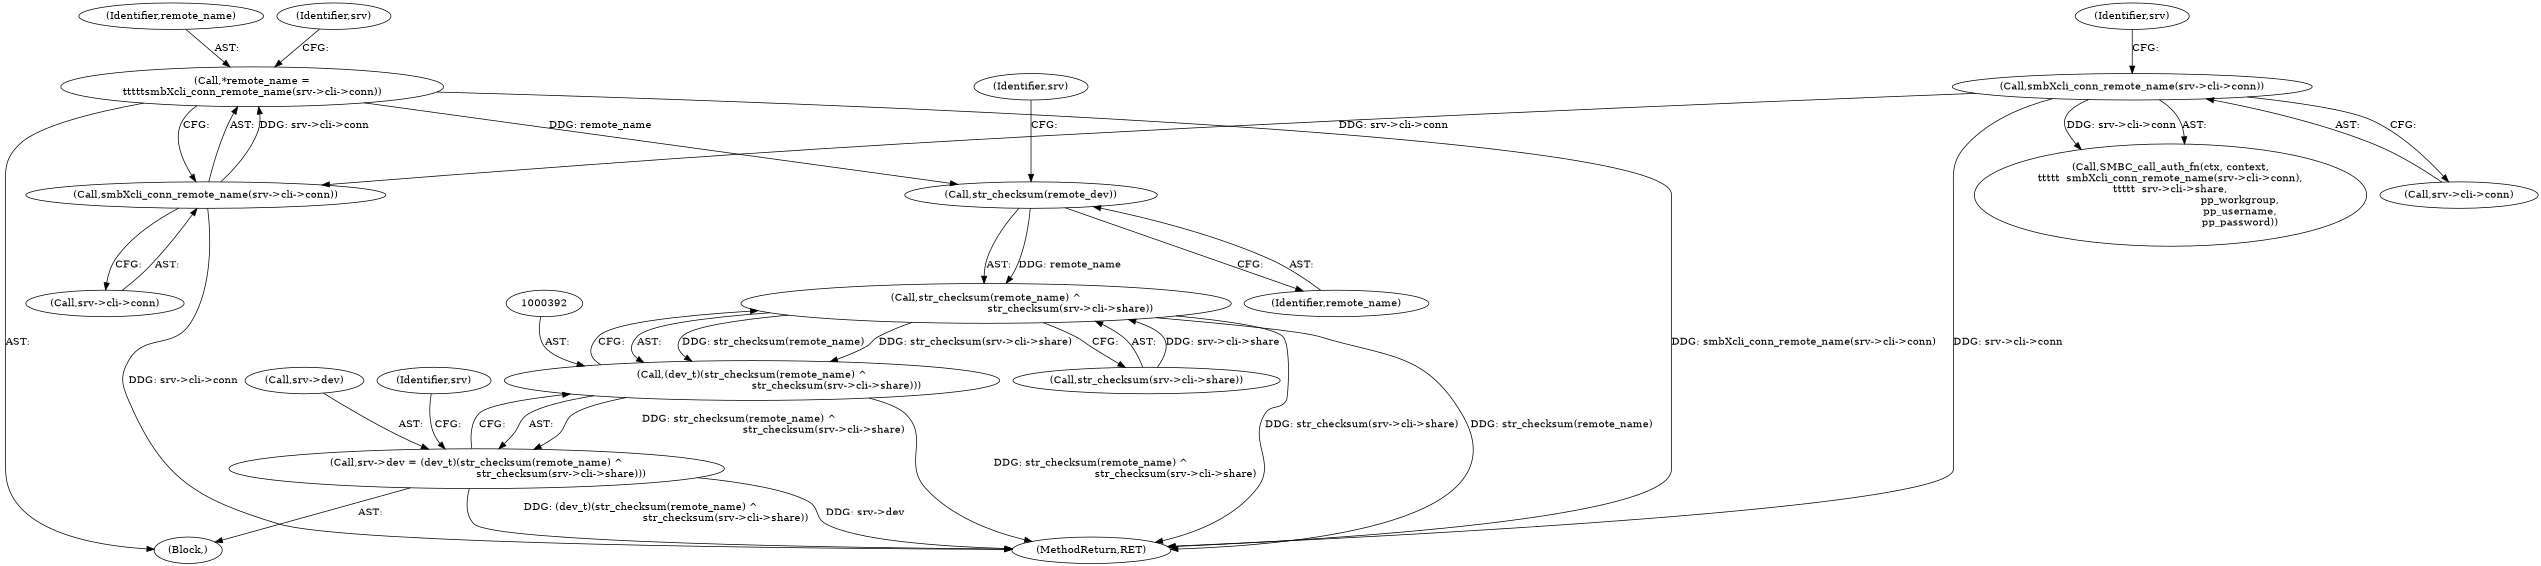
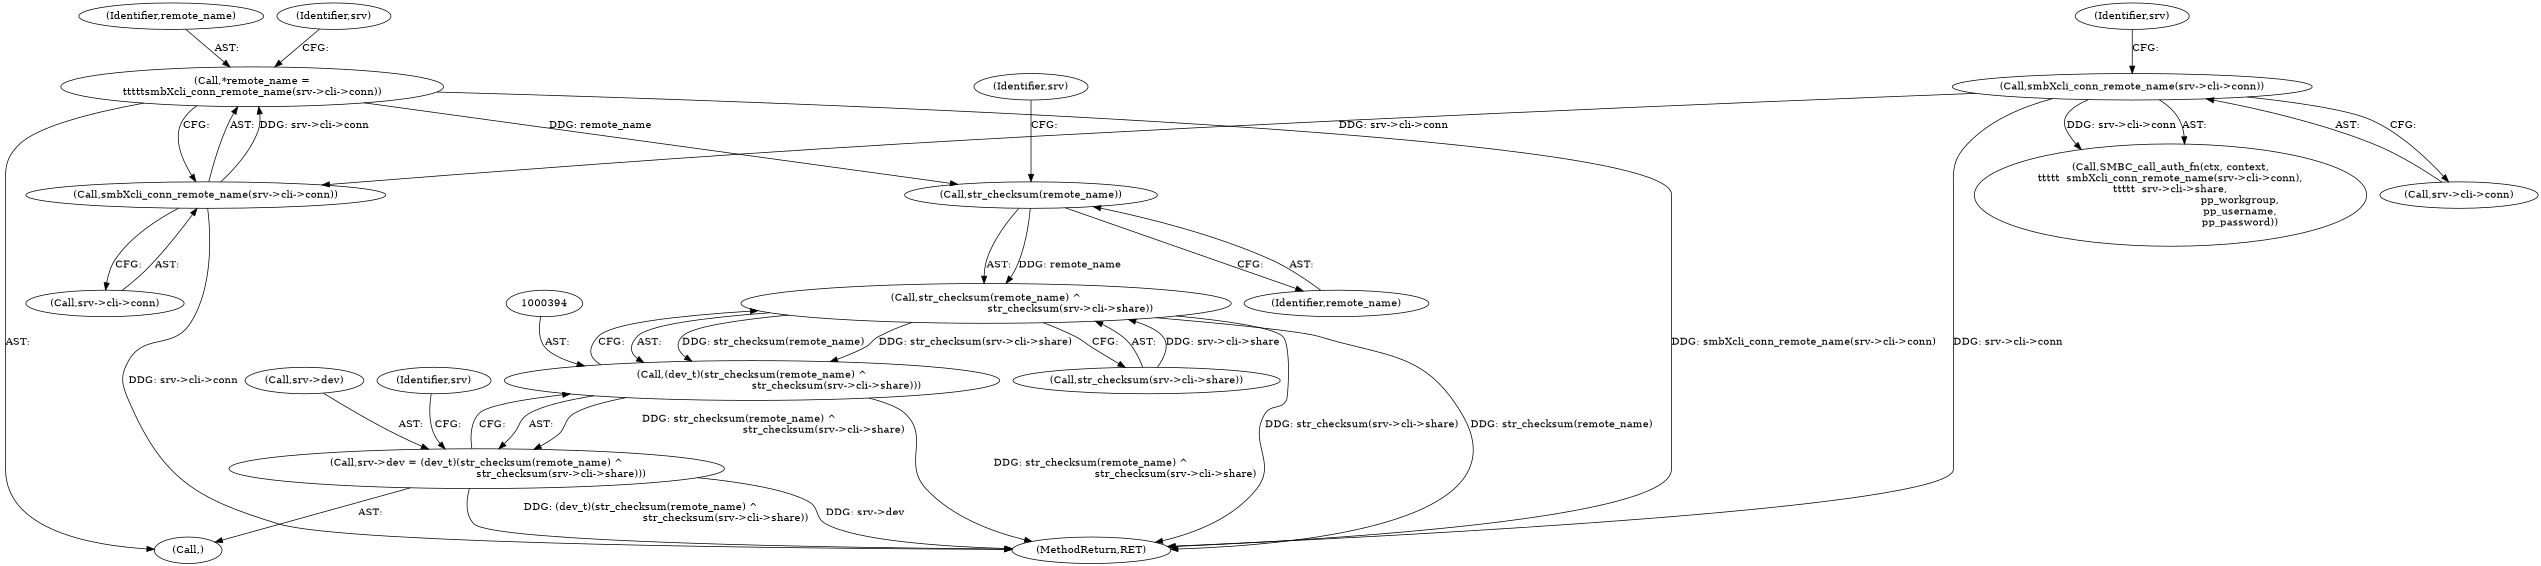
(1031, 195) -> (1031, 195)
(544, 303) -> (544, 303)
(188, 550) -> (188, 550)
